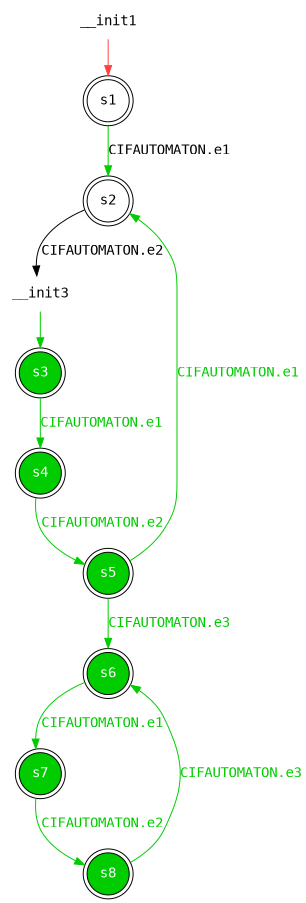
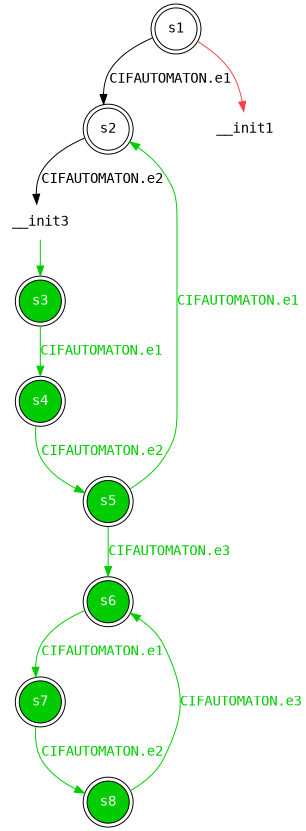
(108, 52) -> (227, 66)
(108, 146) -> (119, 59)
